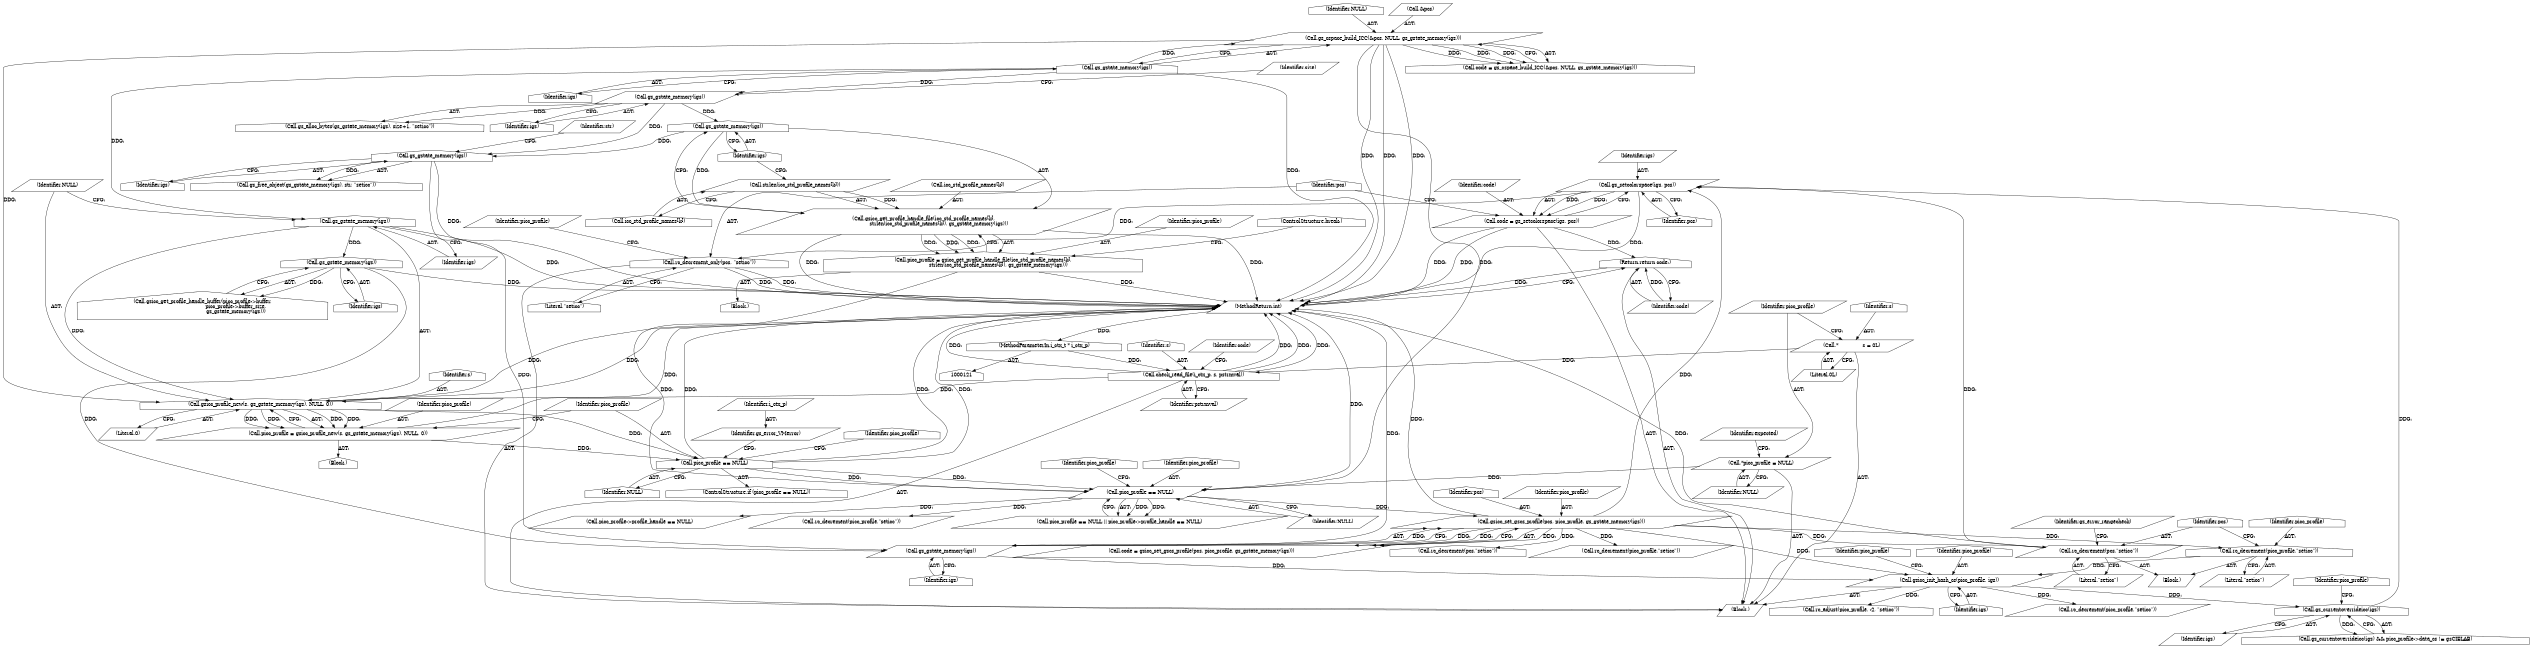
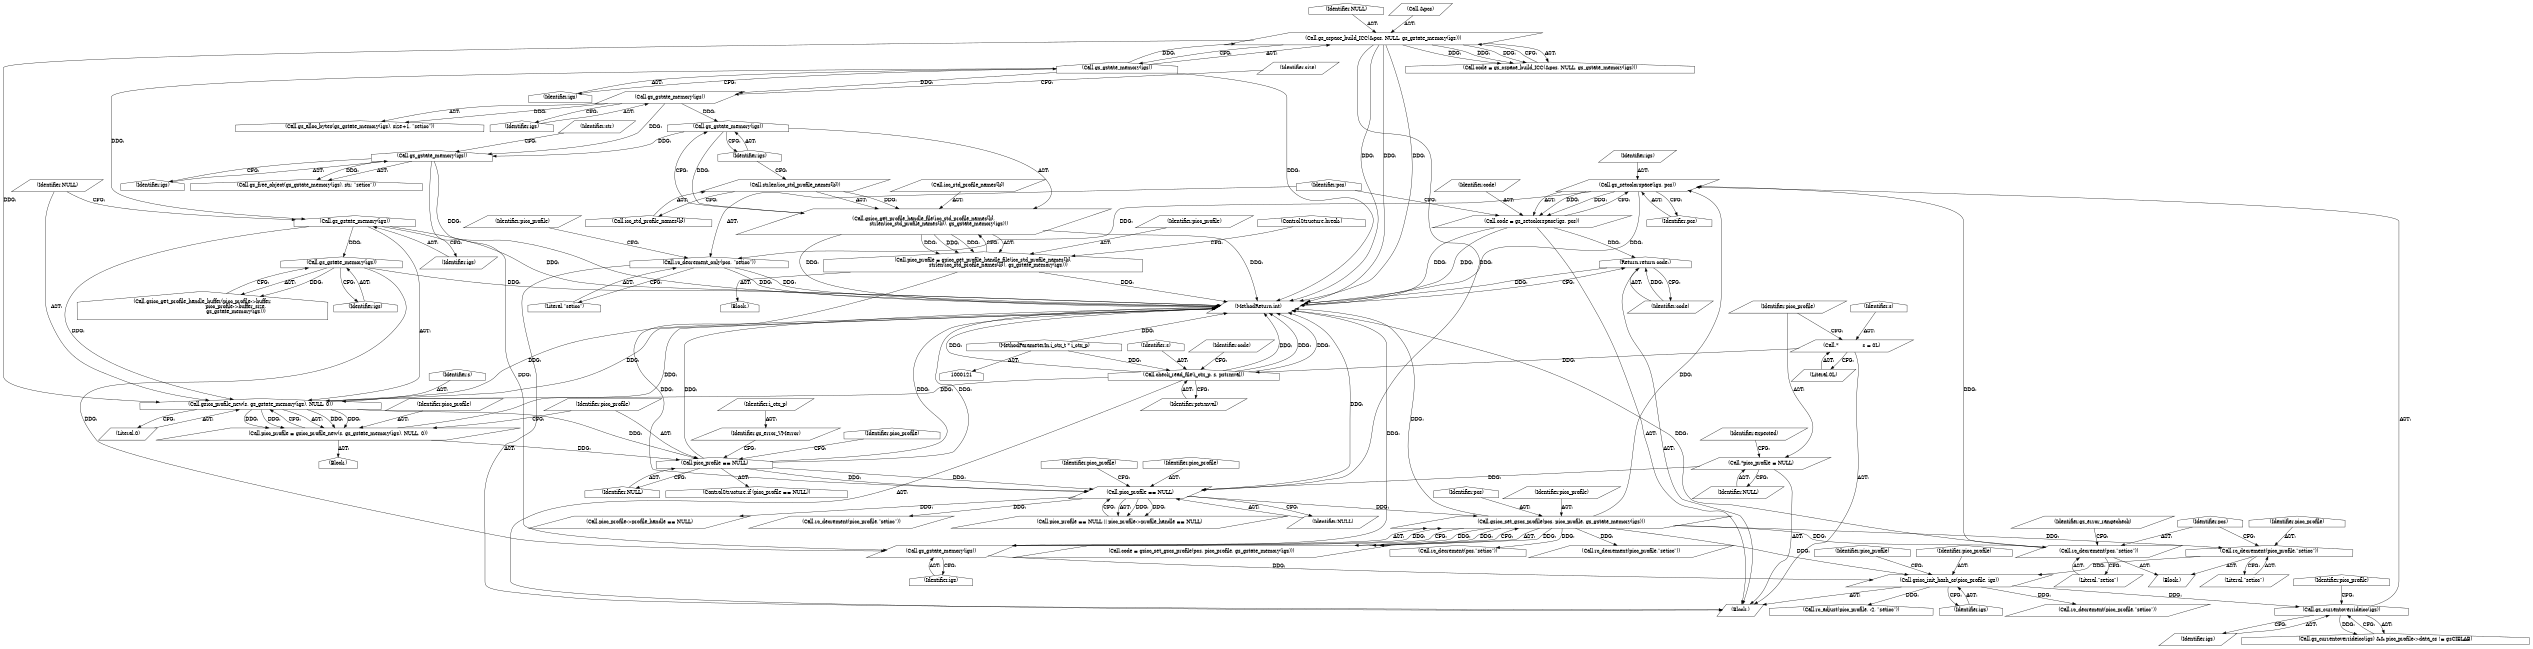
(1135, 322) -> (1147, 328)
(2406, 419) -> (2406, 419)
